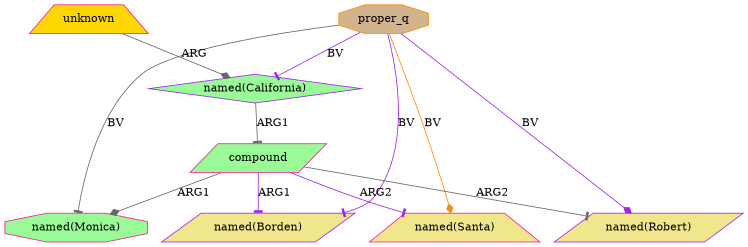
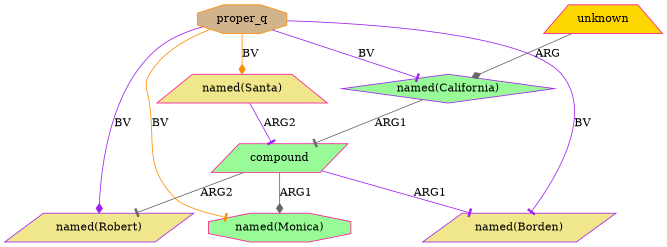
(165, 62) -> (151, 126)
(346, 194) -> (260, 122)
